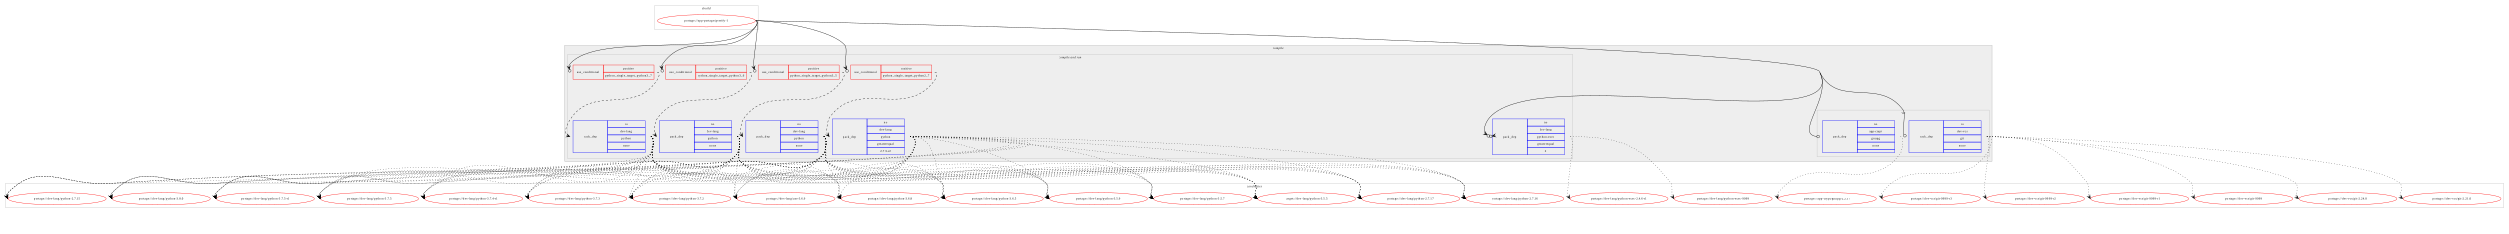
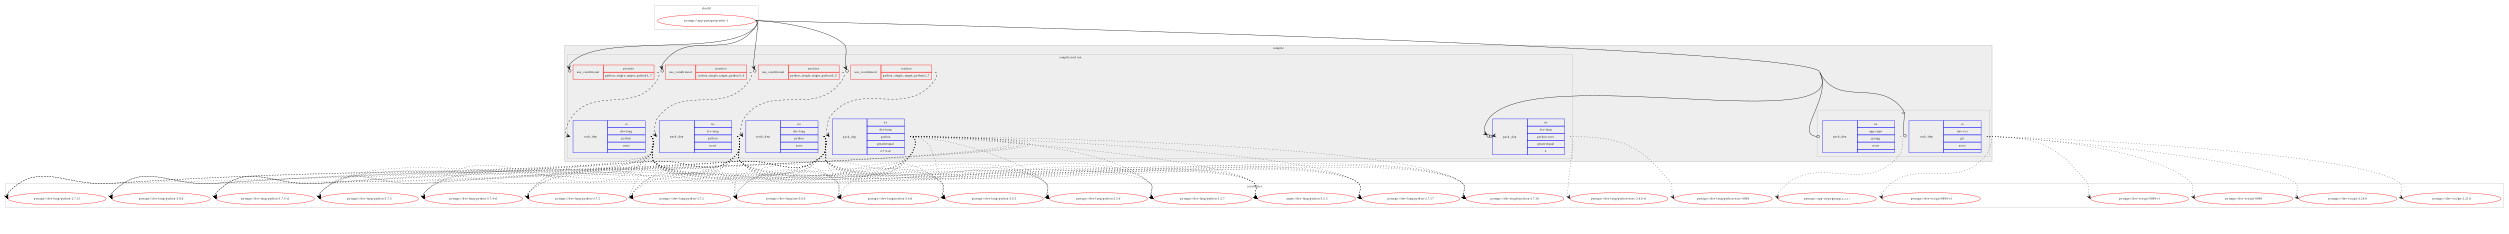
(1515, 199) -> (1515, 199)
(2036, 199) -> none
